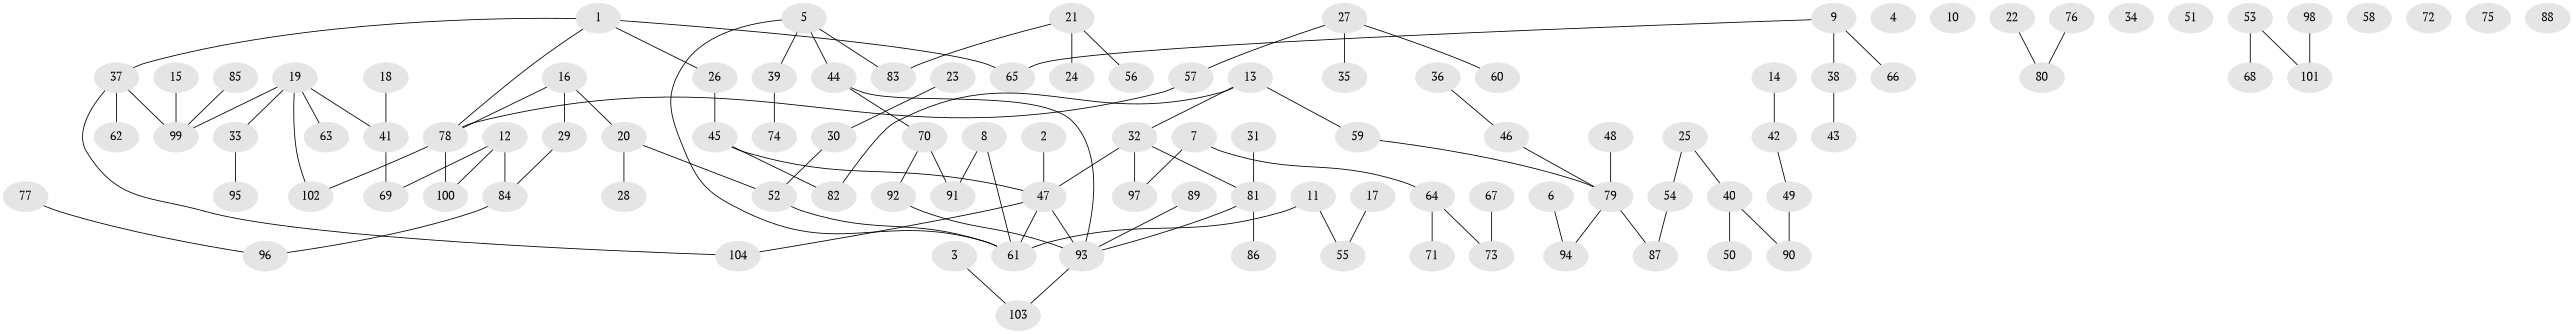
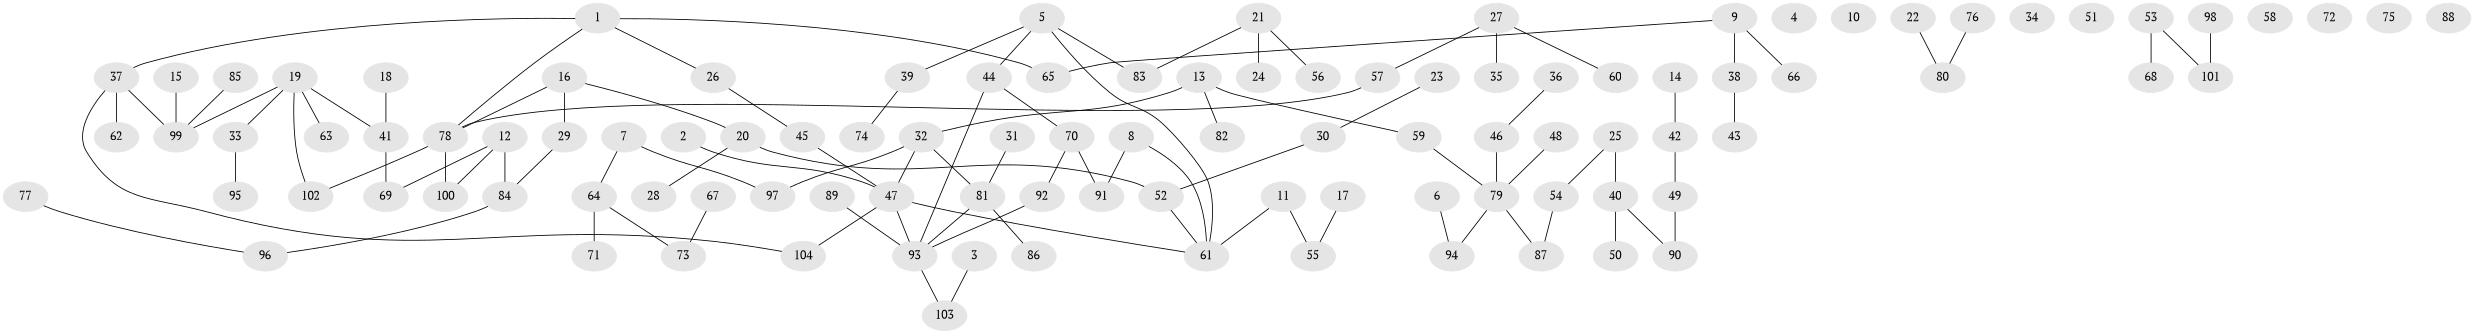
(774, 167) -> none
